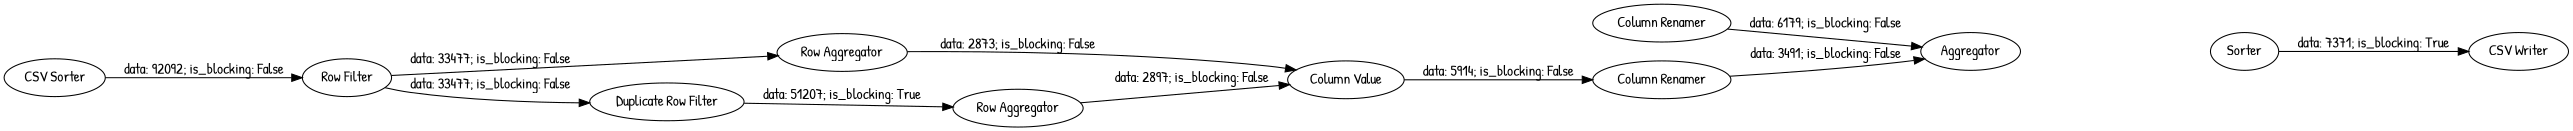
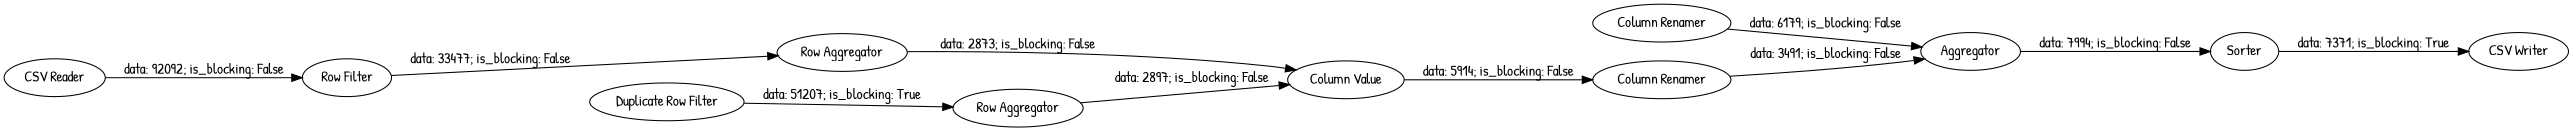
none -> (2110, 51)
(55, 78) -> (55, 78)
(482, 99) -> none
